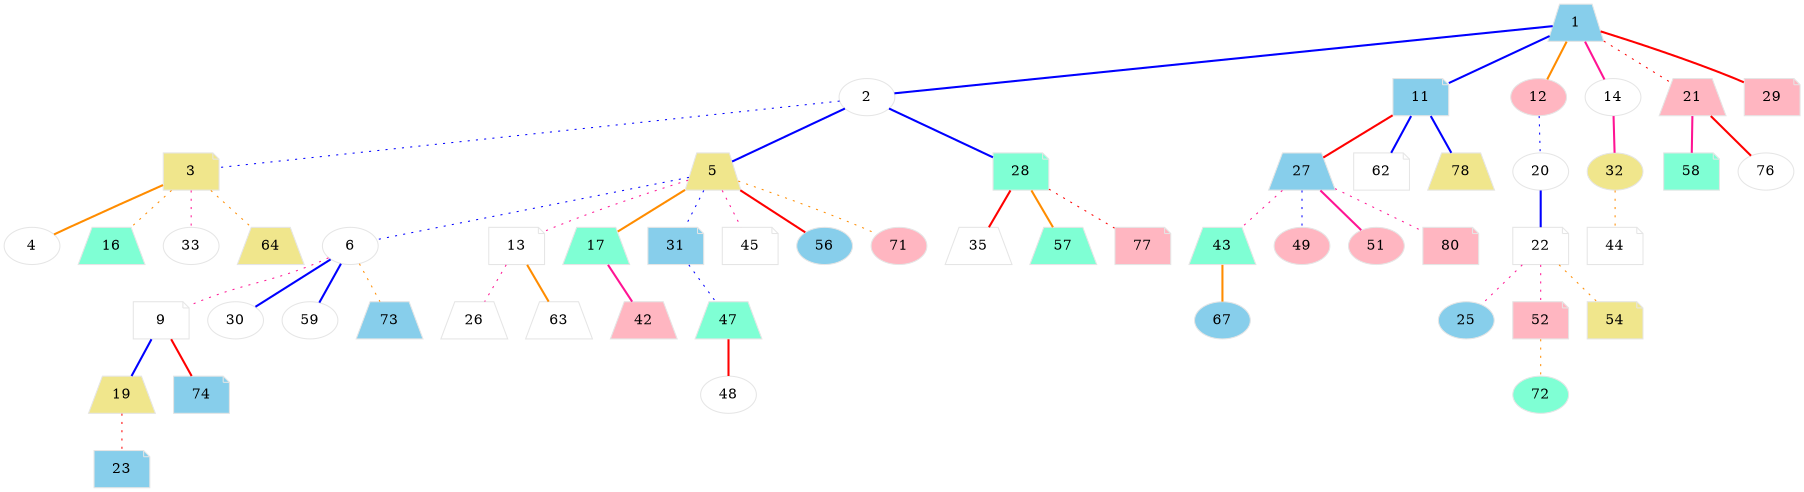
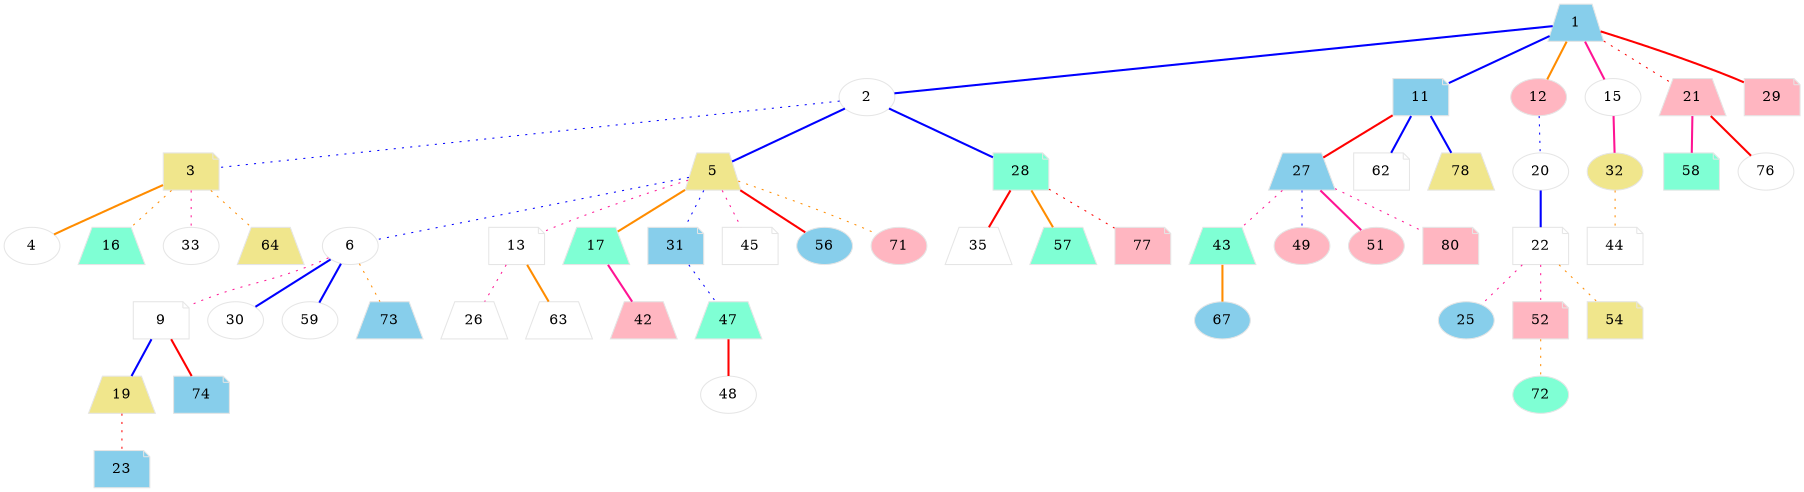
(1613, 97) -> (1613, 97)
